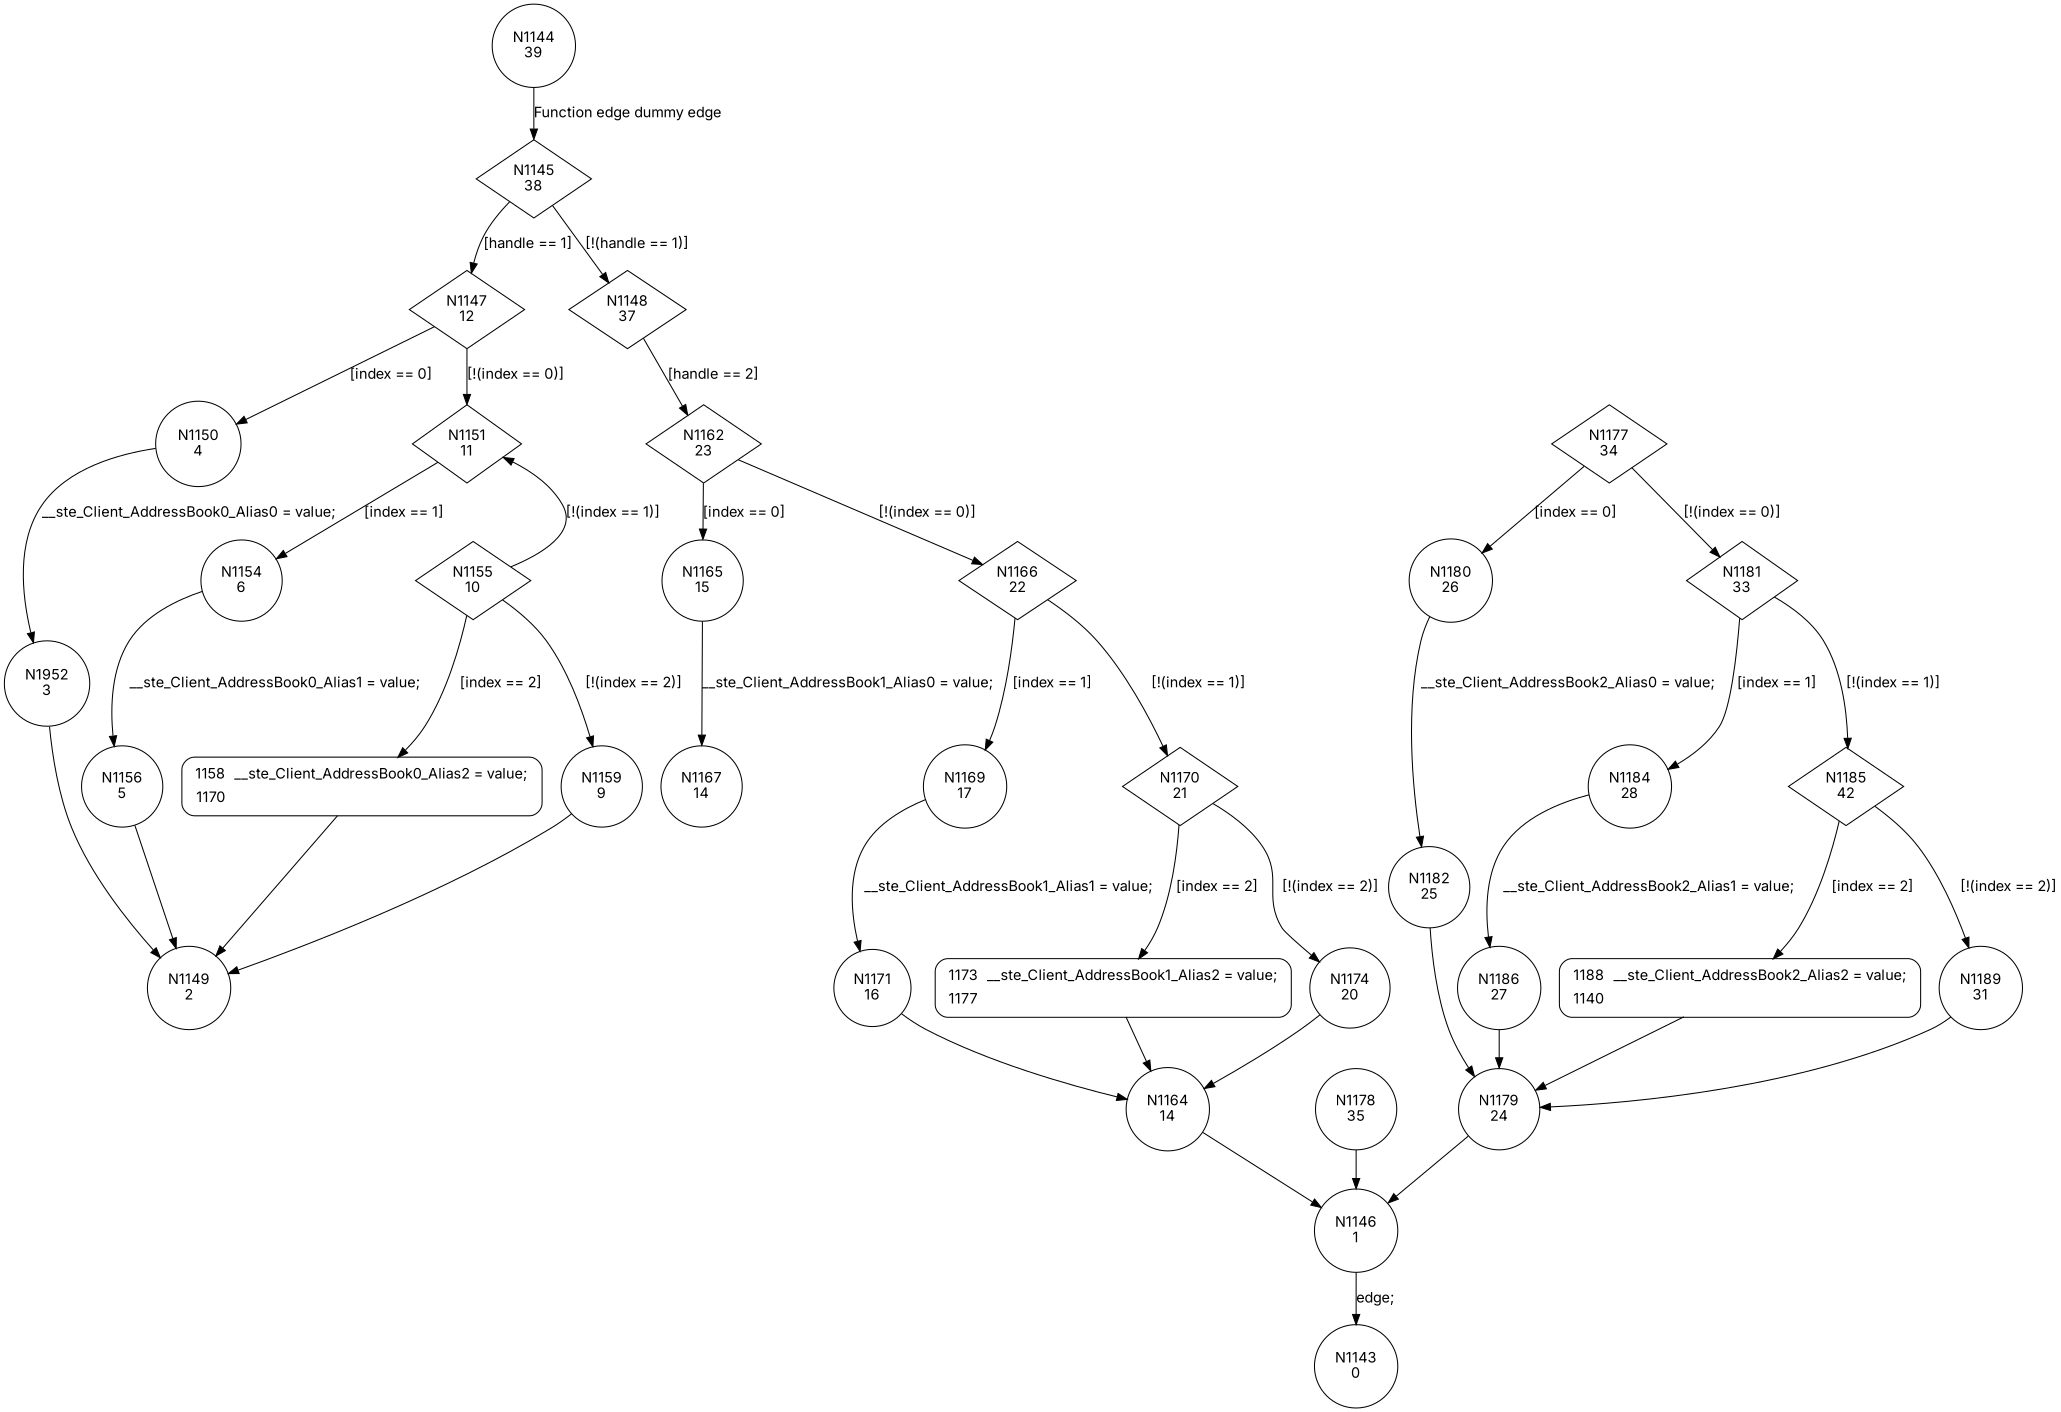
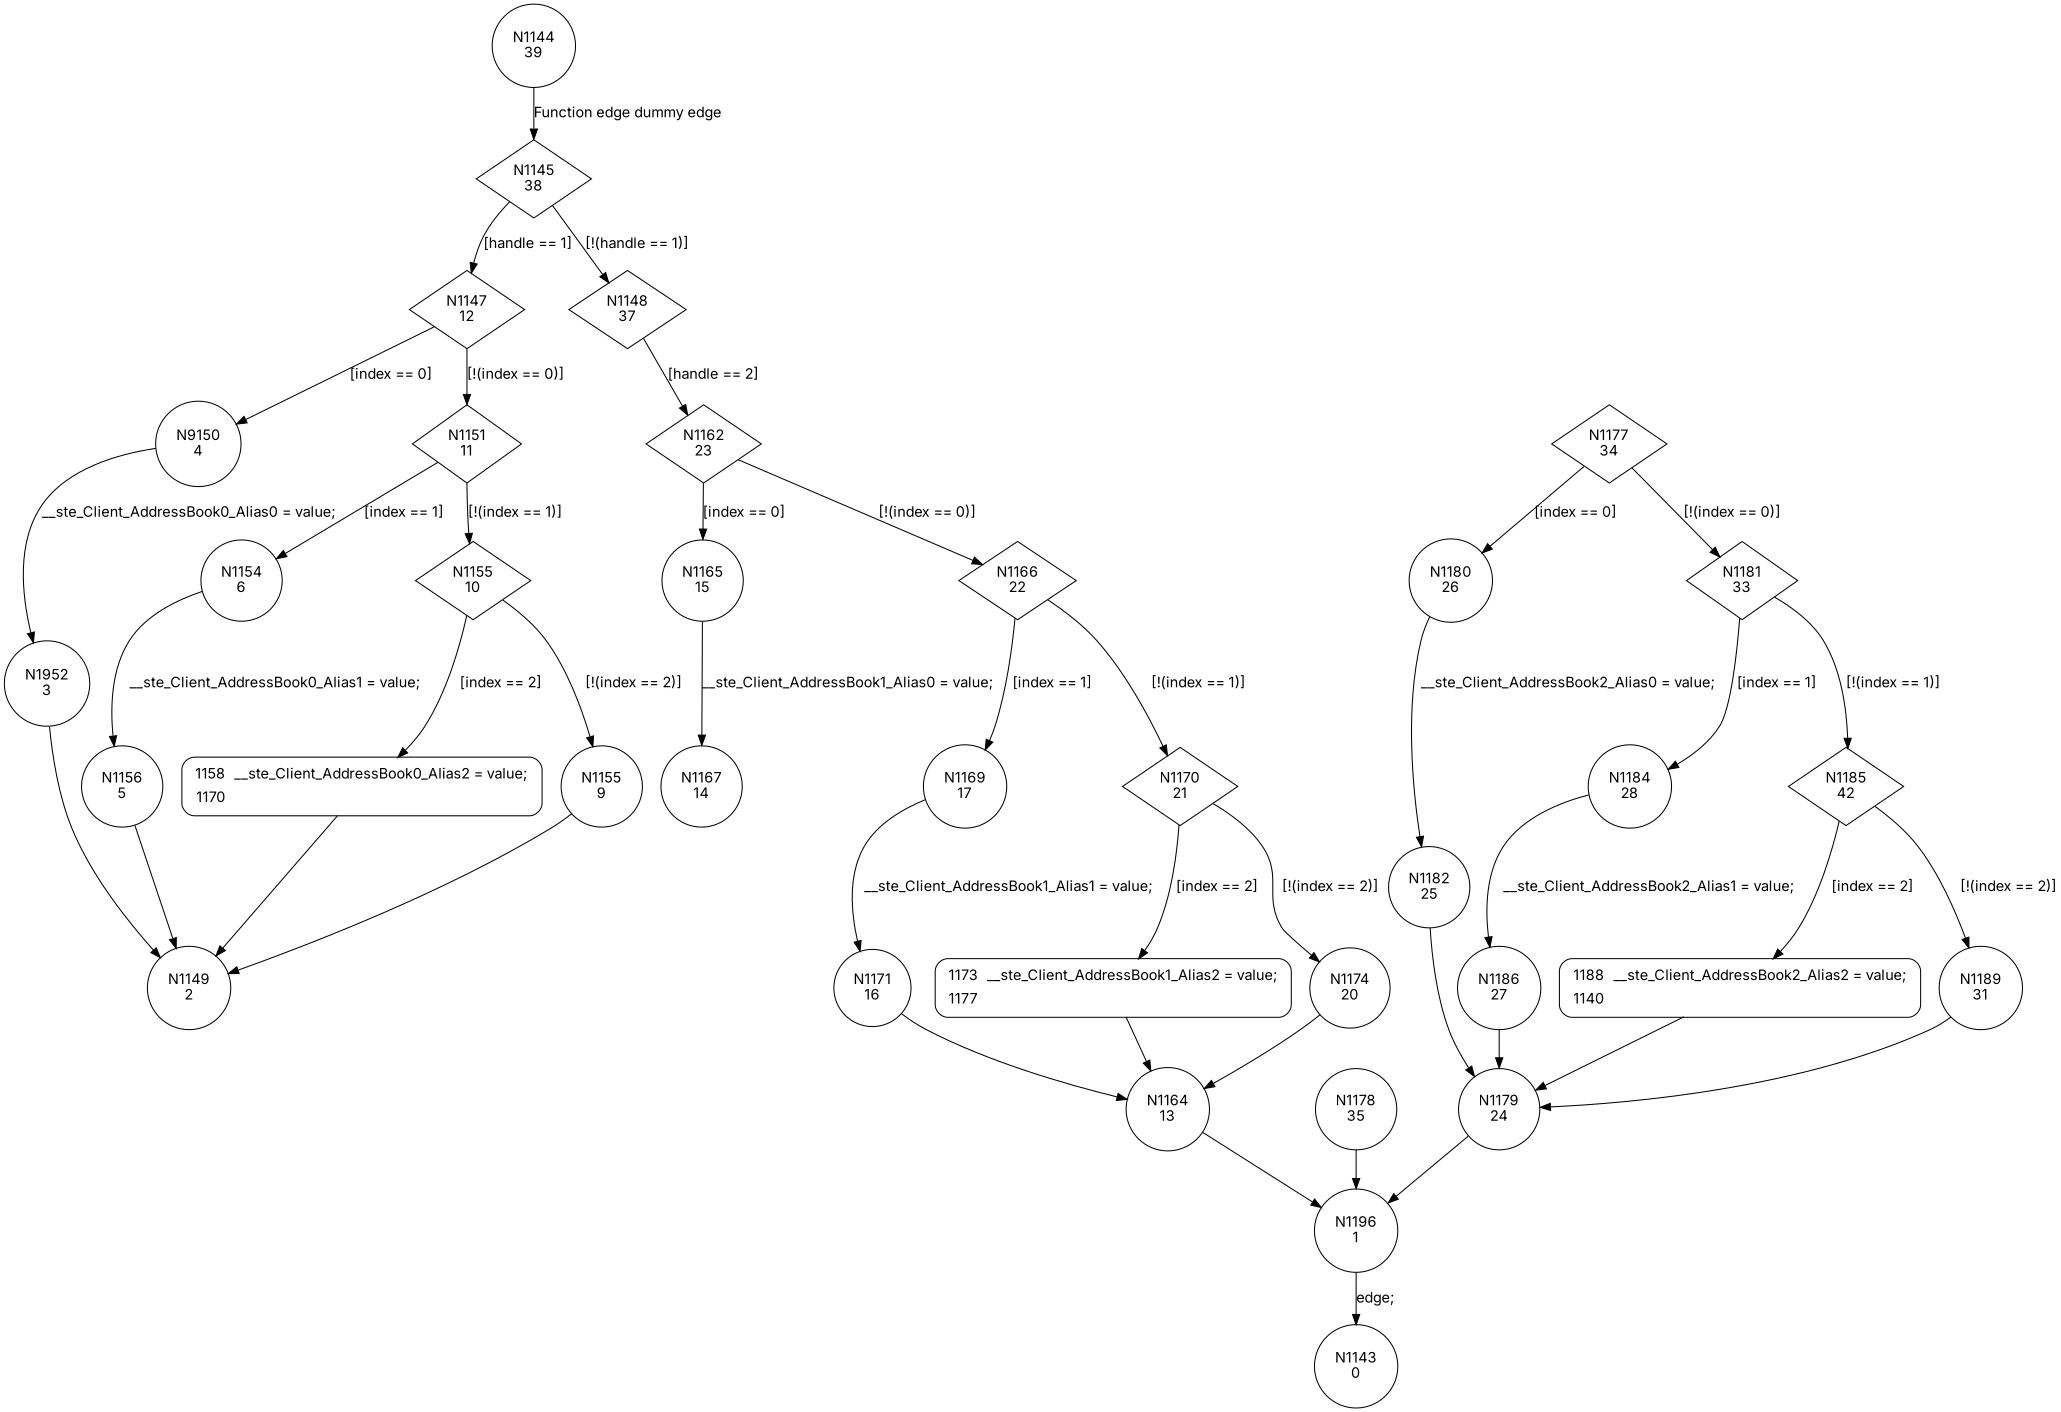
(198, 444) -> (198, 444)
(566, 517) -> (467, 508)
(602, 786) -> (602, 786)
(1168, 1109) -> (1168, 1109)
(1356, 1231) -> (1356, 1231)
